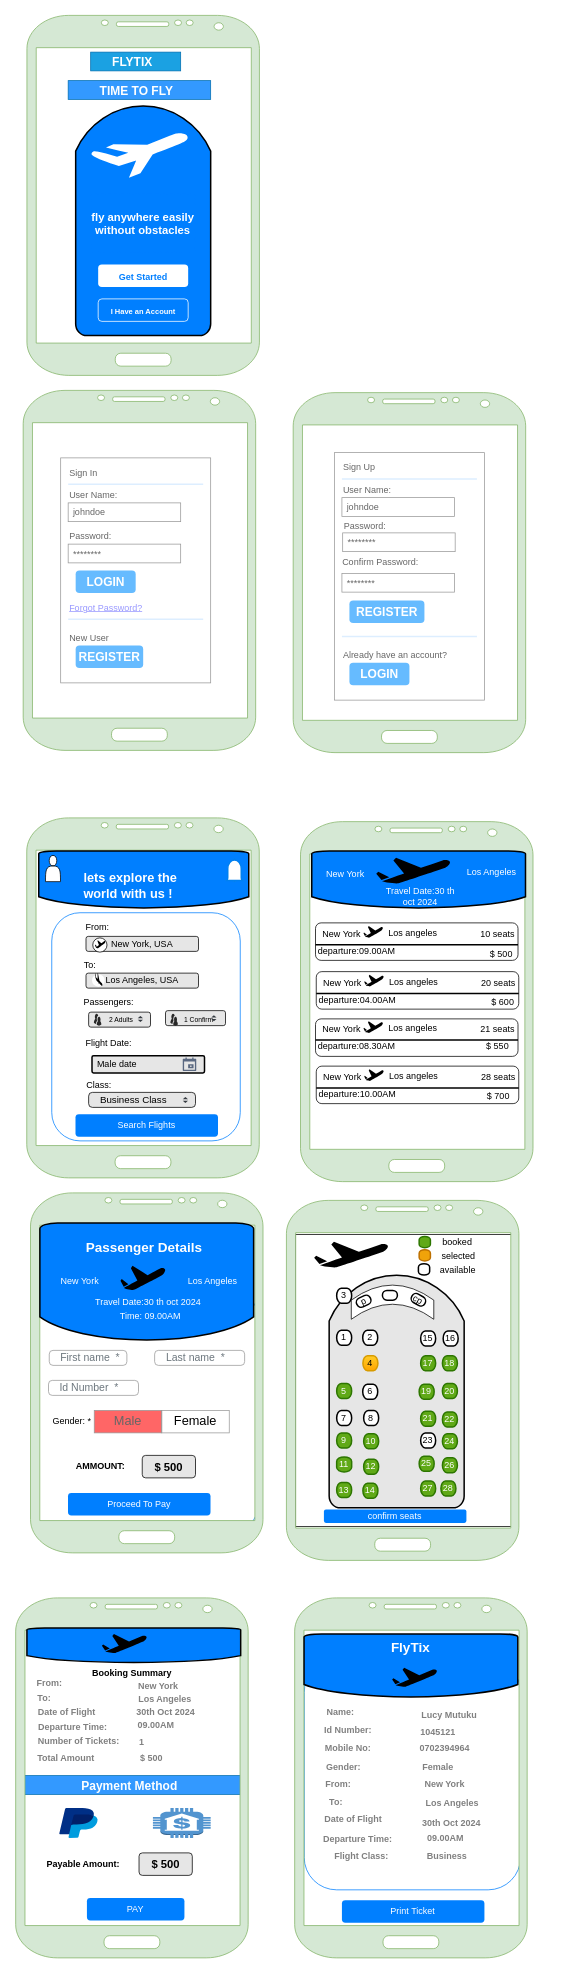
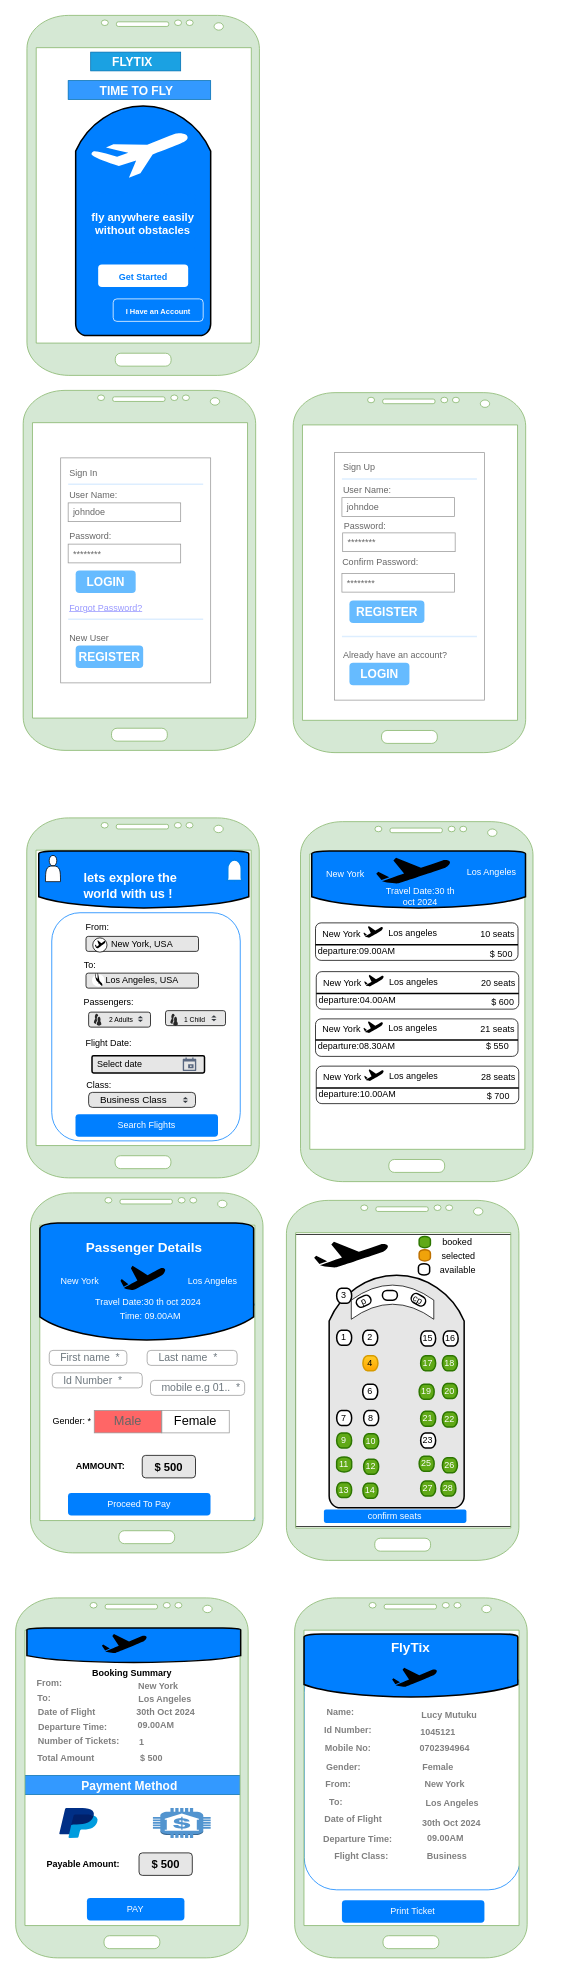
(143, 310) -> (158, 310)
(208, 1018) -> (201, 1018)
(117, 1065) -> (123, 1065)
(200, 1358) -> (192, 1358)
(93, 1388) -> (97, 1380)
none -> (197, 1388)
(344, 1391) -> none
(450, 1441) -> none
